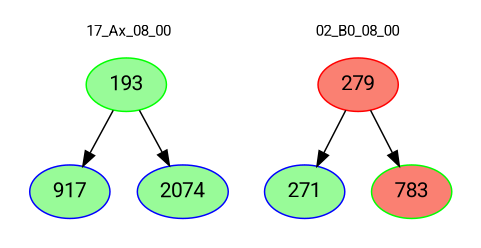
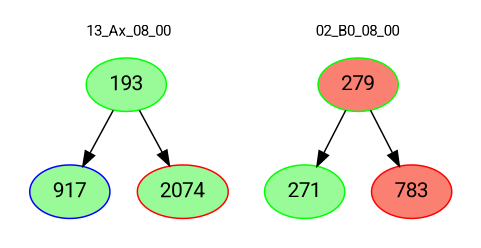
(129, 32) -> (129, 32)
(358, 85) -> (358, 85)
(183, 192) -> (183, 192)
(305, 192) -> (305, 192)
(412, 192) -> (412, 192)
